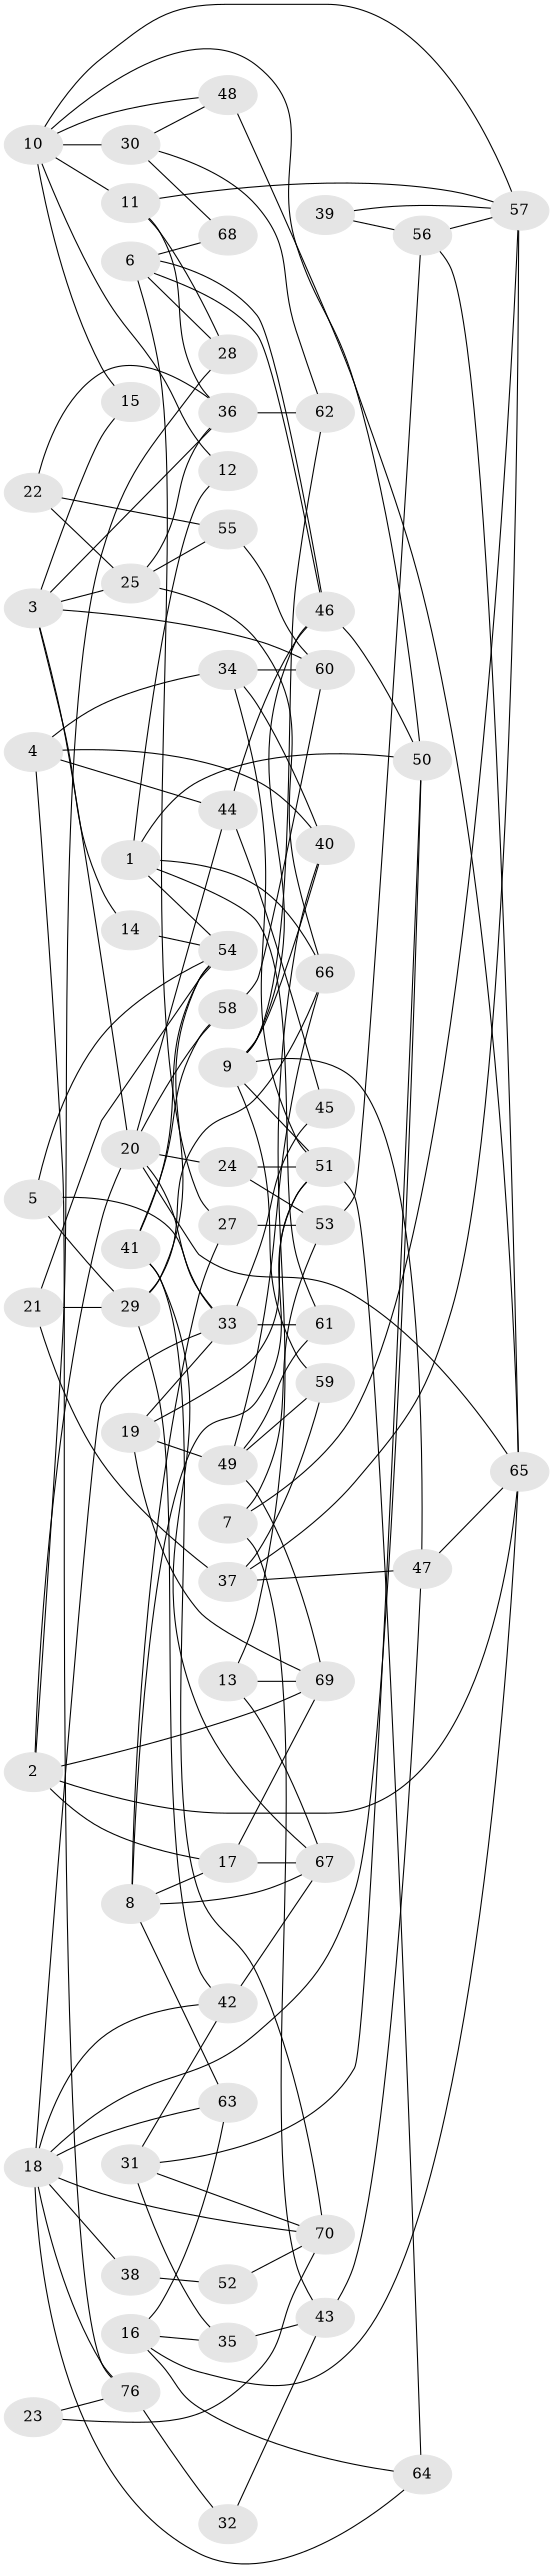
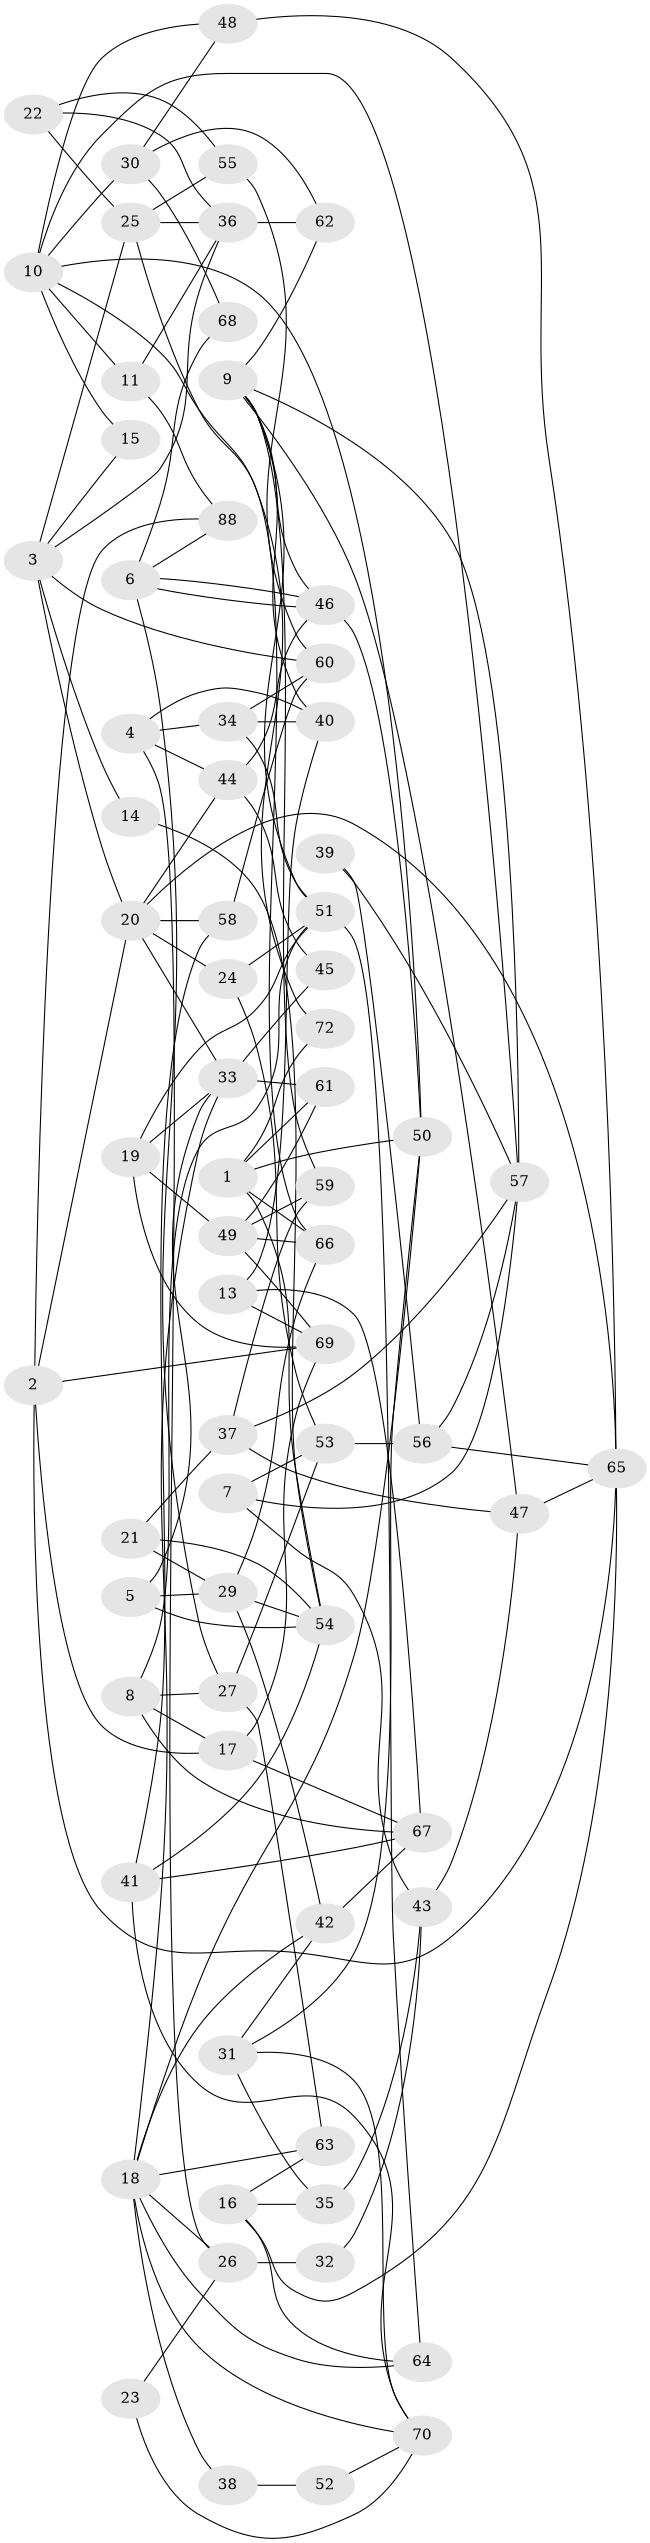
(327, 183) -> (496, 723)
(228, 354) -> (228, 521)
(228, 471) -> (325, 1029)
(177, 1999) -> (289, 1915)
(131, 2392) -> (228, 2263)
